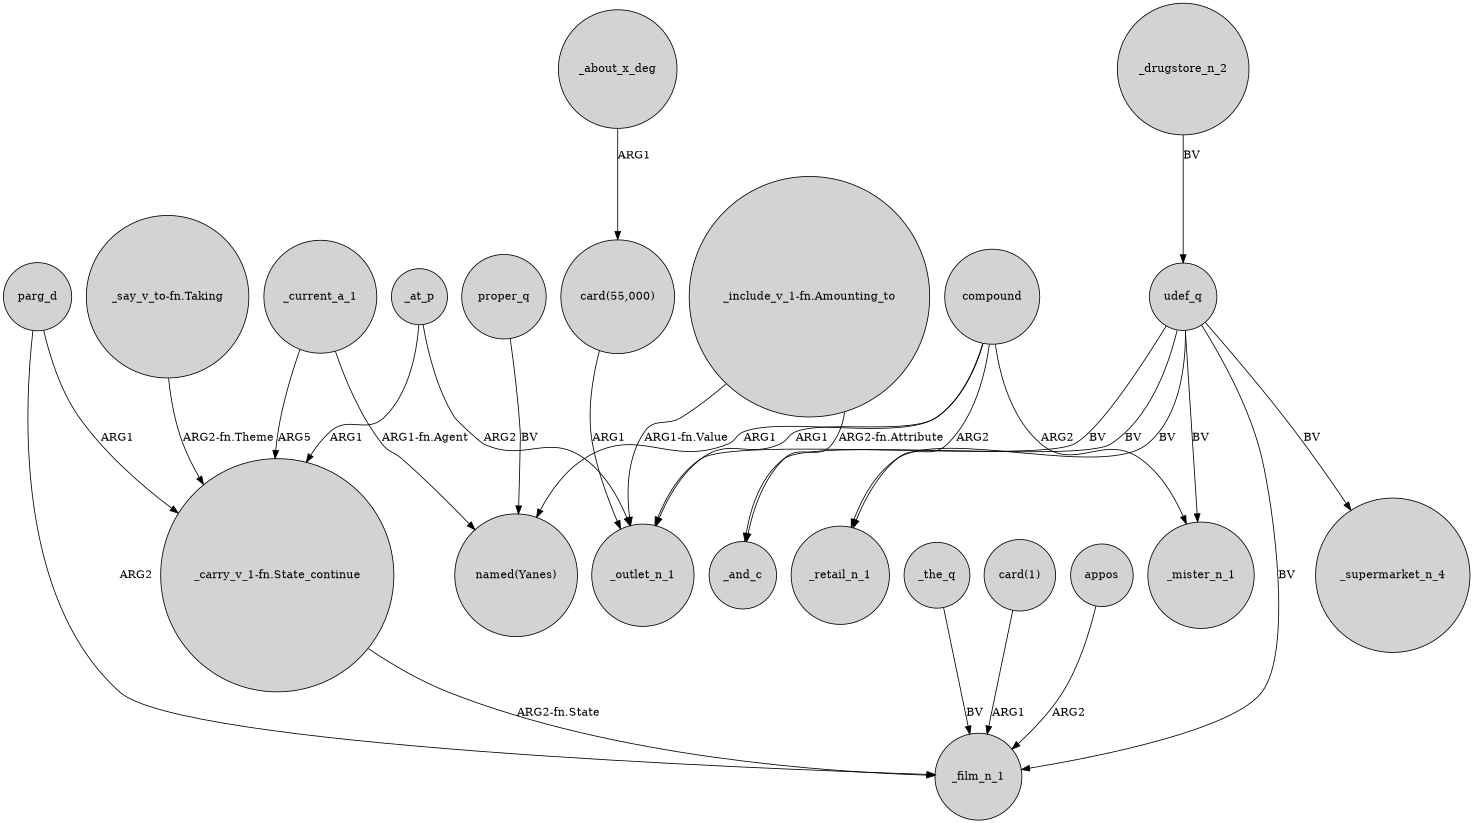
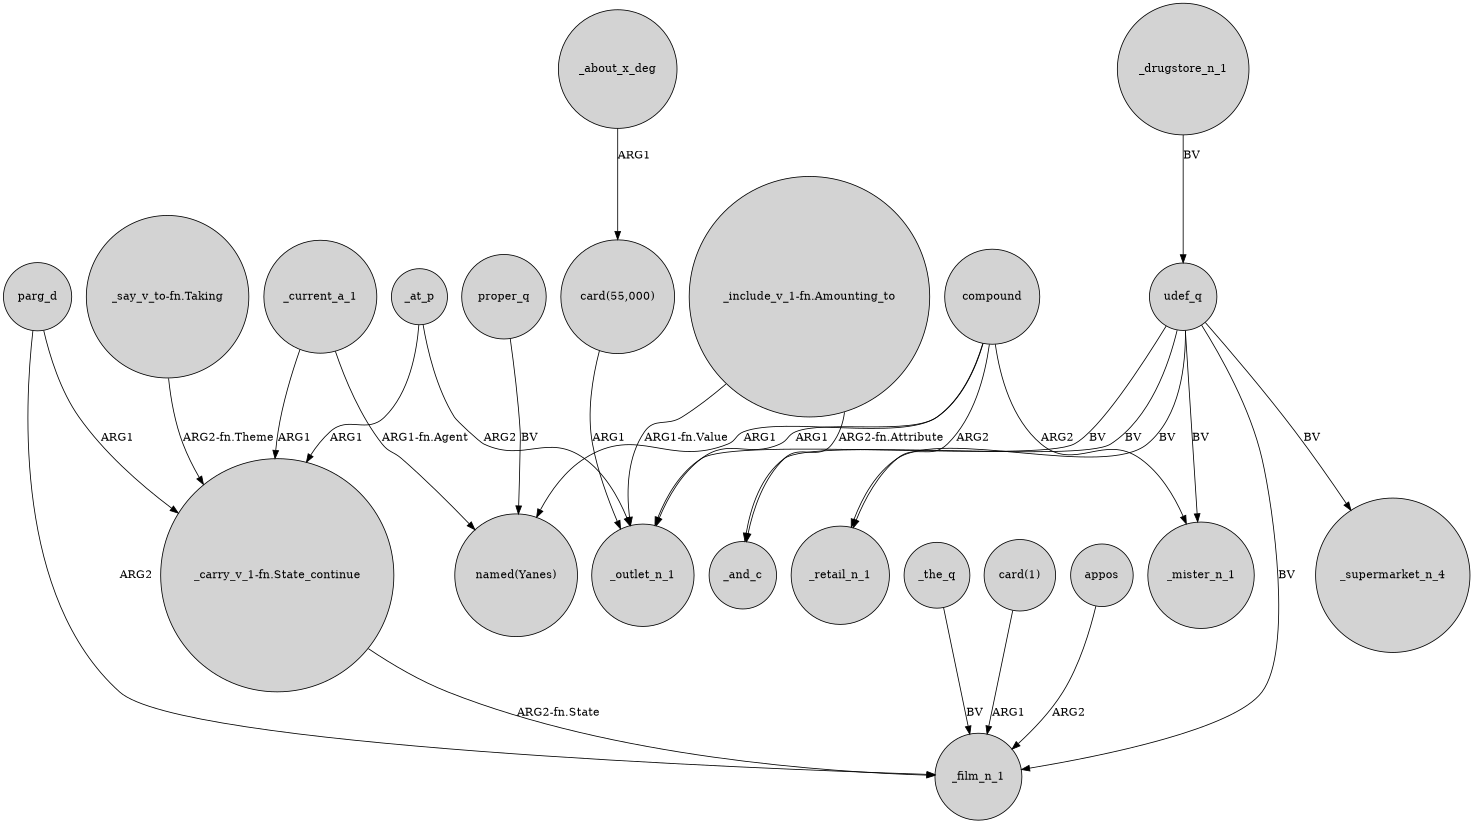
(1183, 69) -> (1183, 69)
(295, 438) -> (295, 438)
